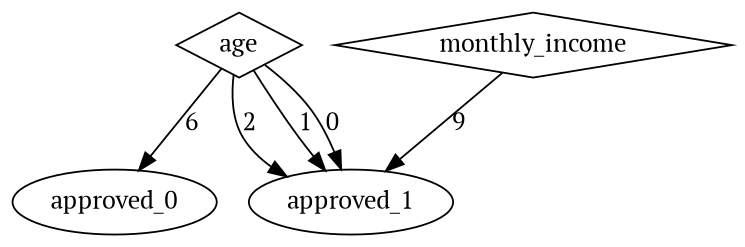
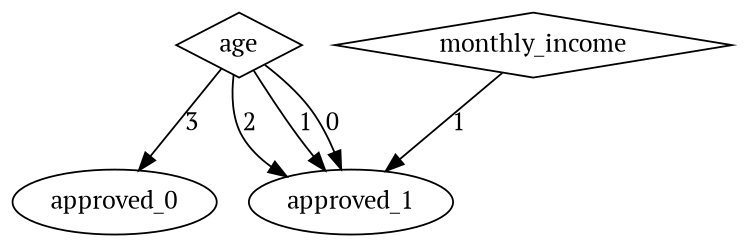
(192, 124) -> (192, 124)
(459, 124) -> (459, 124)
